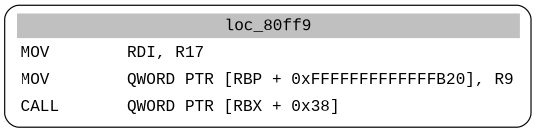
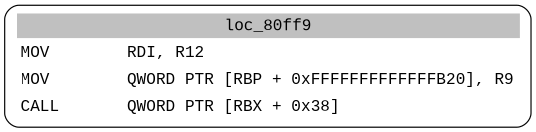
(113, 52) -> (113, 52)
